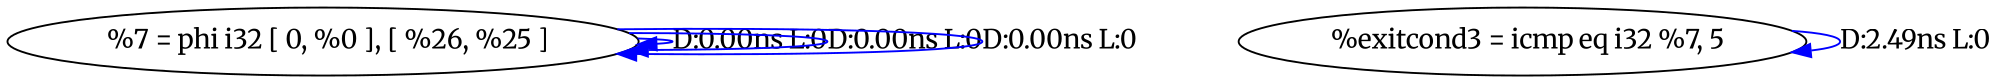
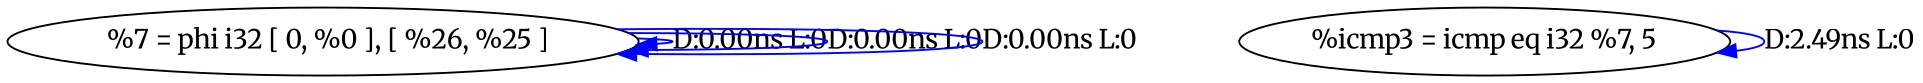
(1523, 42) -> (1485, 42)
